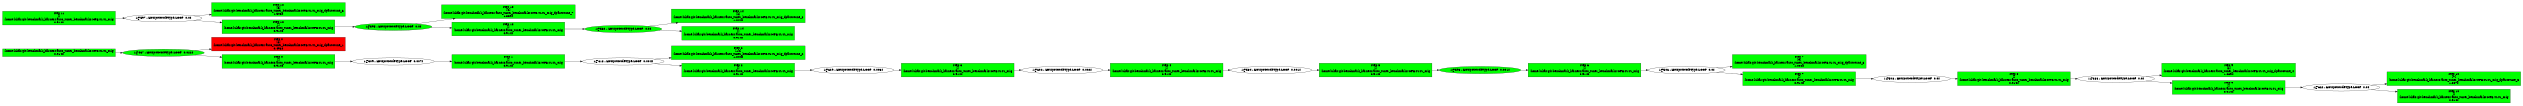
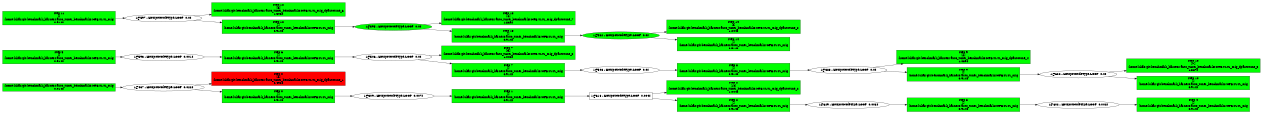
(163, 53) -> (163, 87)
(623, 61) -> (621, 96)
(1271, 70) -> none
(1480, 70) -> (163, 57)
